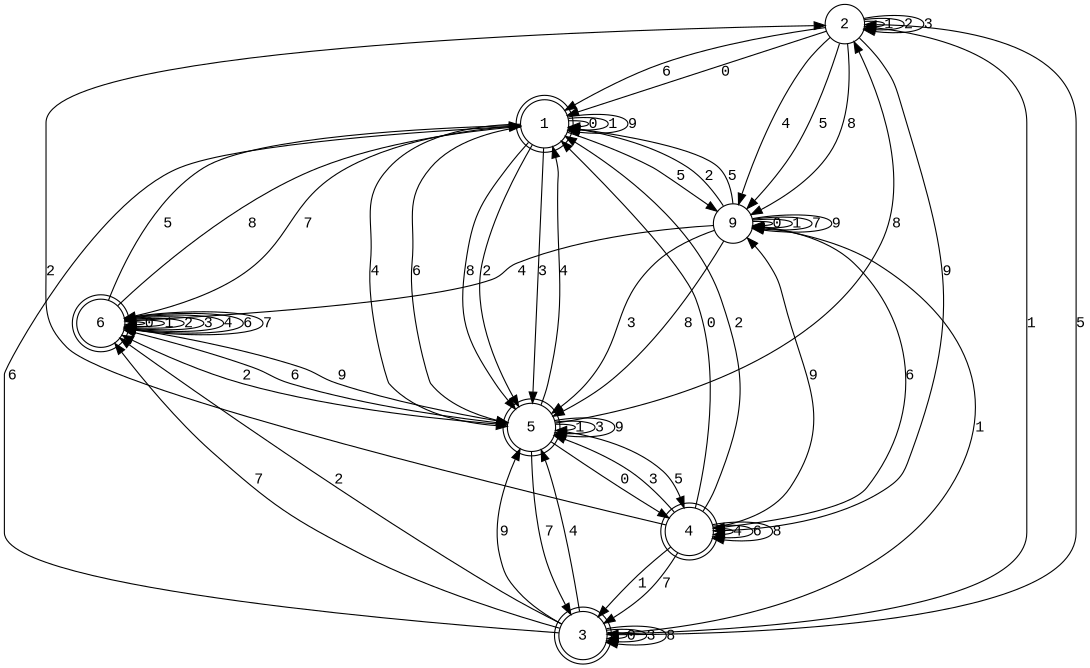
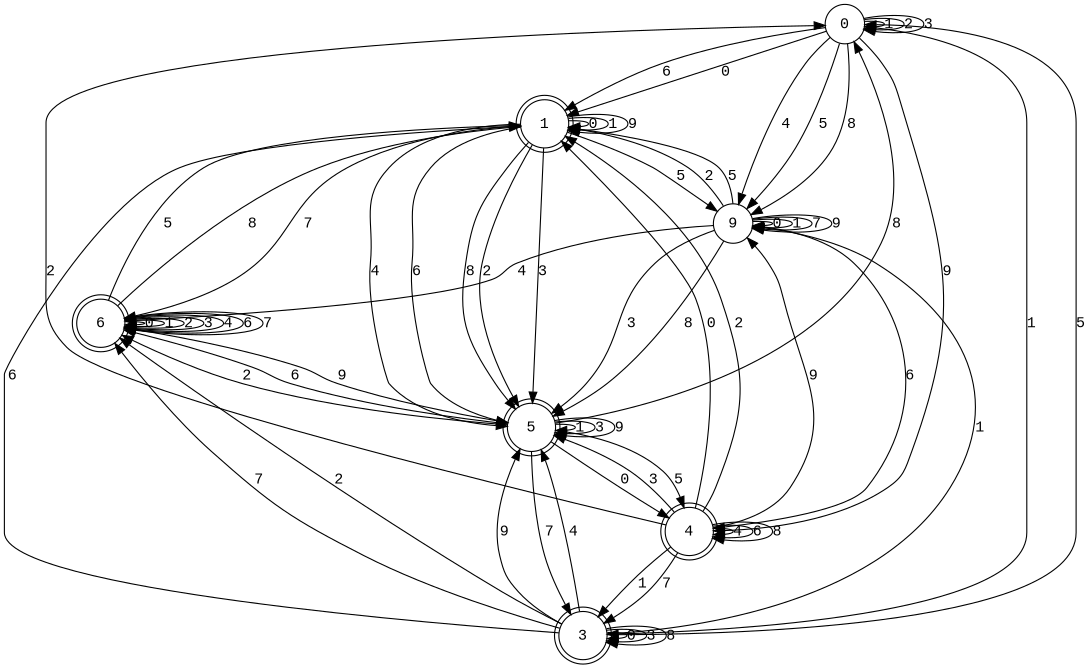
(845, 24) -> (845, 24)
(560, 282) -> none
